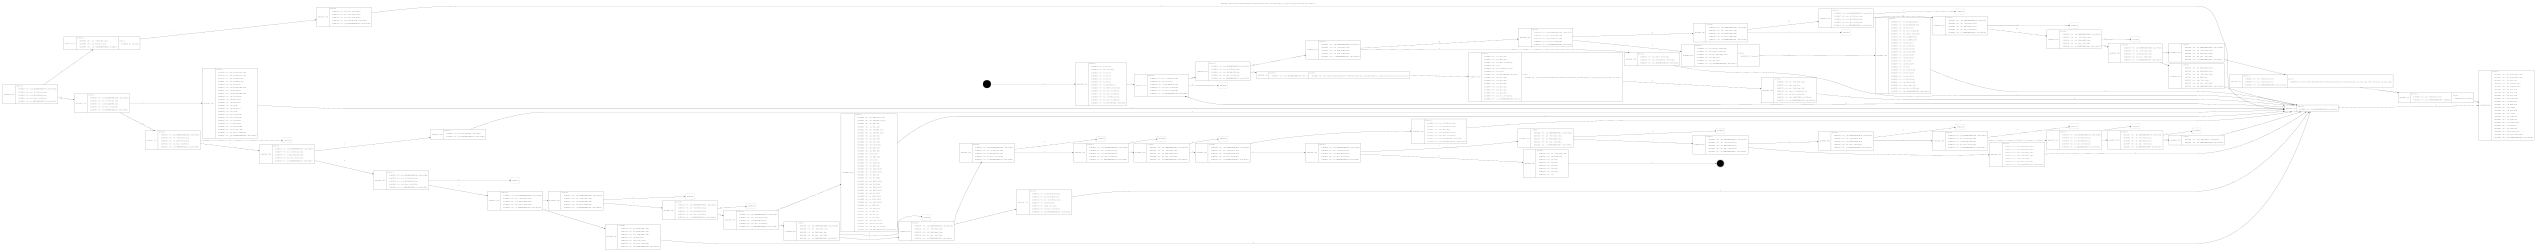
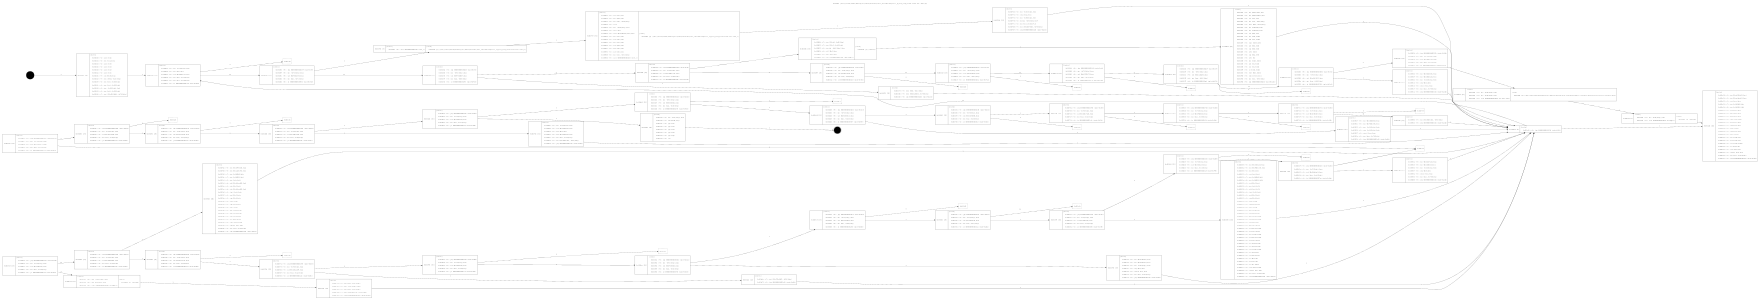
(966, 192) -> (1374, 158)
